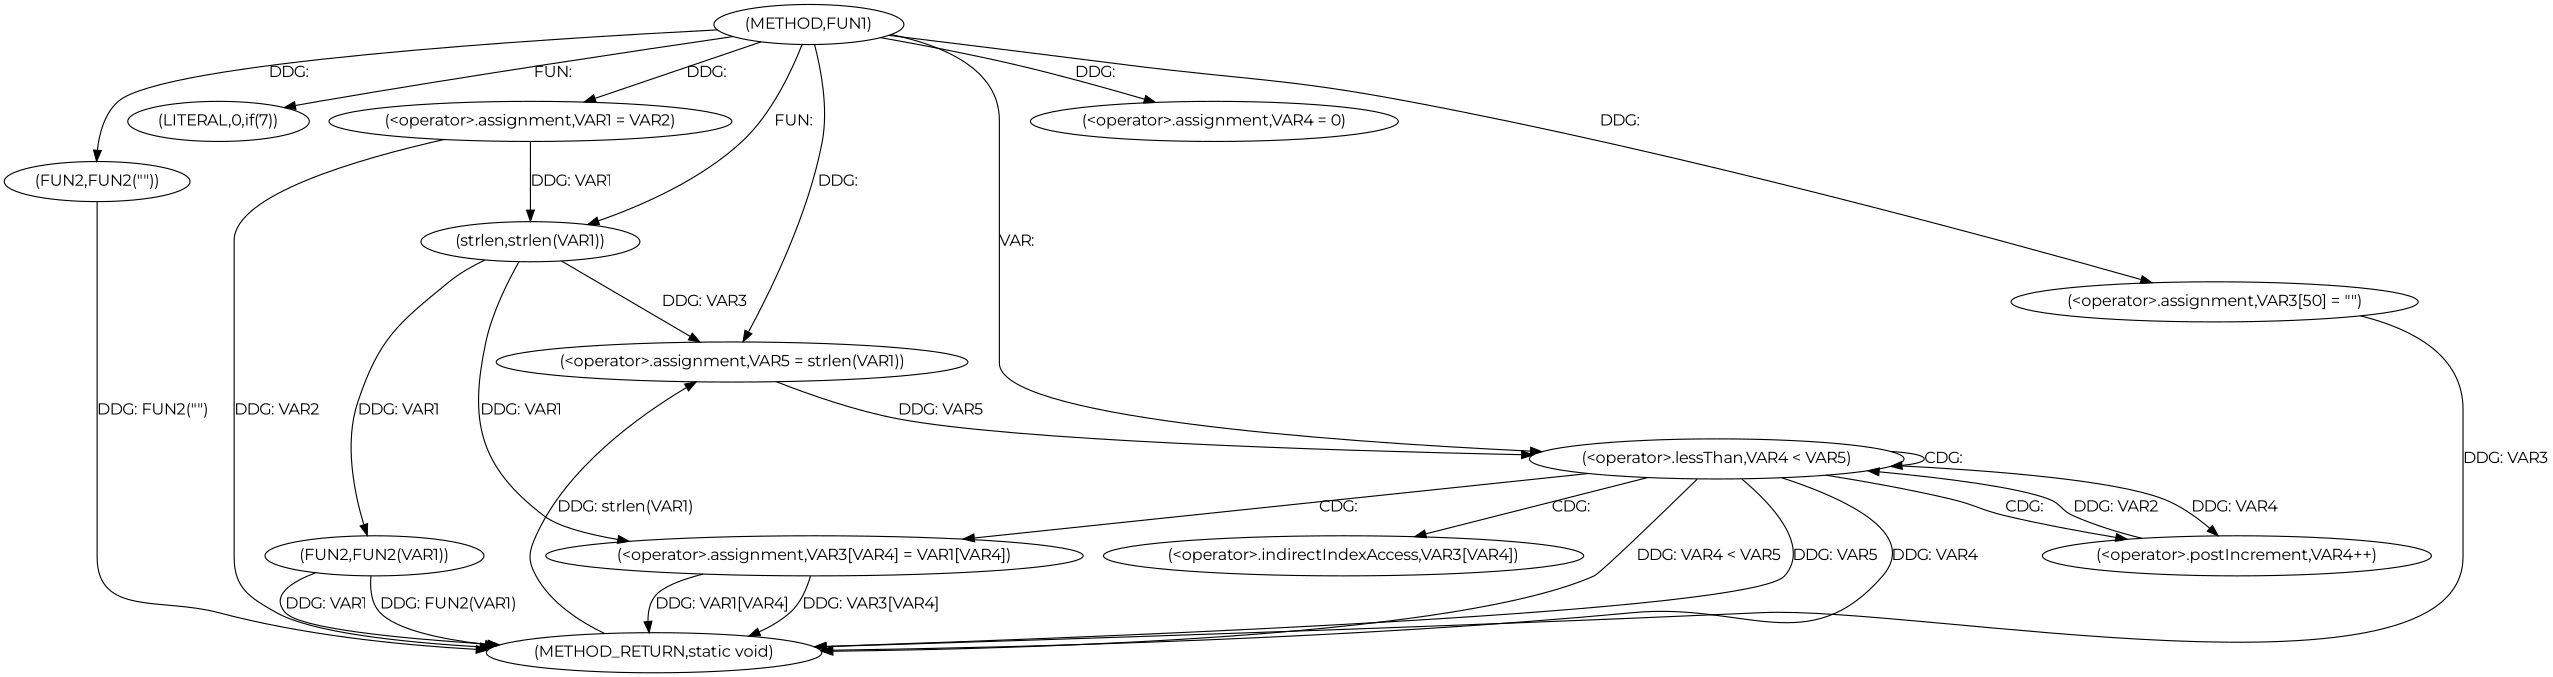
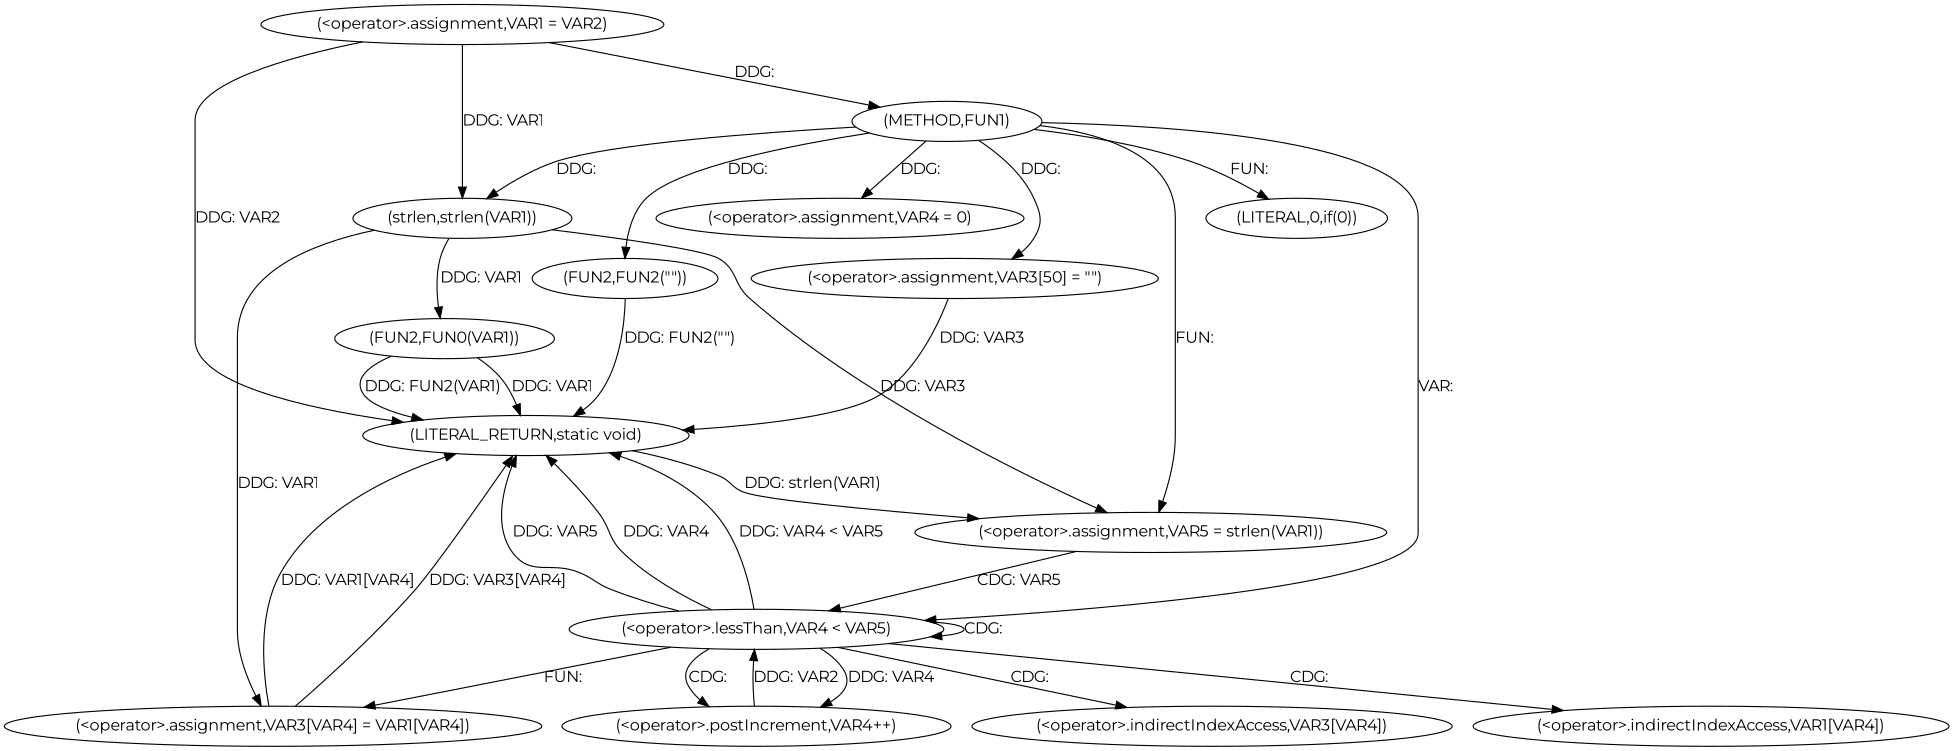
(678, 70) -> (709, 74)
(219, 121) -> (1297, 218)
(796, 121) -> (578, 170)
(840, 182) -> (1197, 339)
(941, 410) -> (1019, 581)
(1341, 507) -> (565, 678)
(374, 556) -> (445, 339)
(654, 653) -> (526, 436)
none -> (1711, 726)
